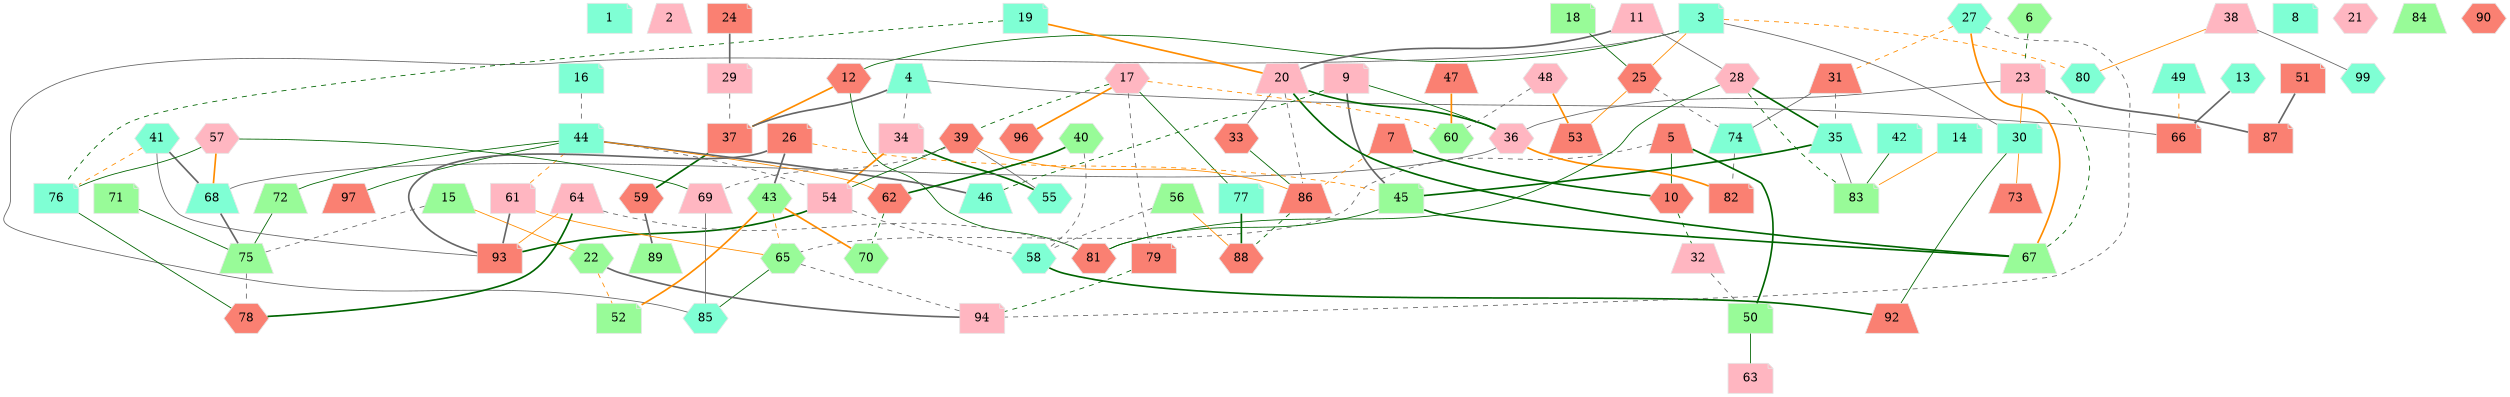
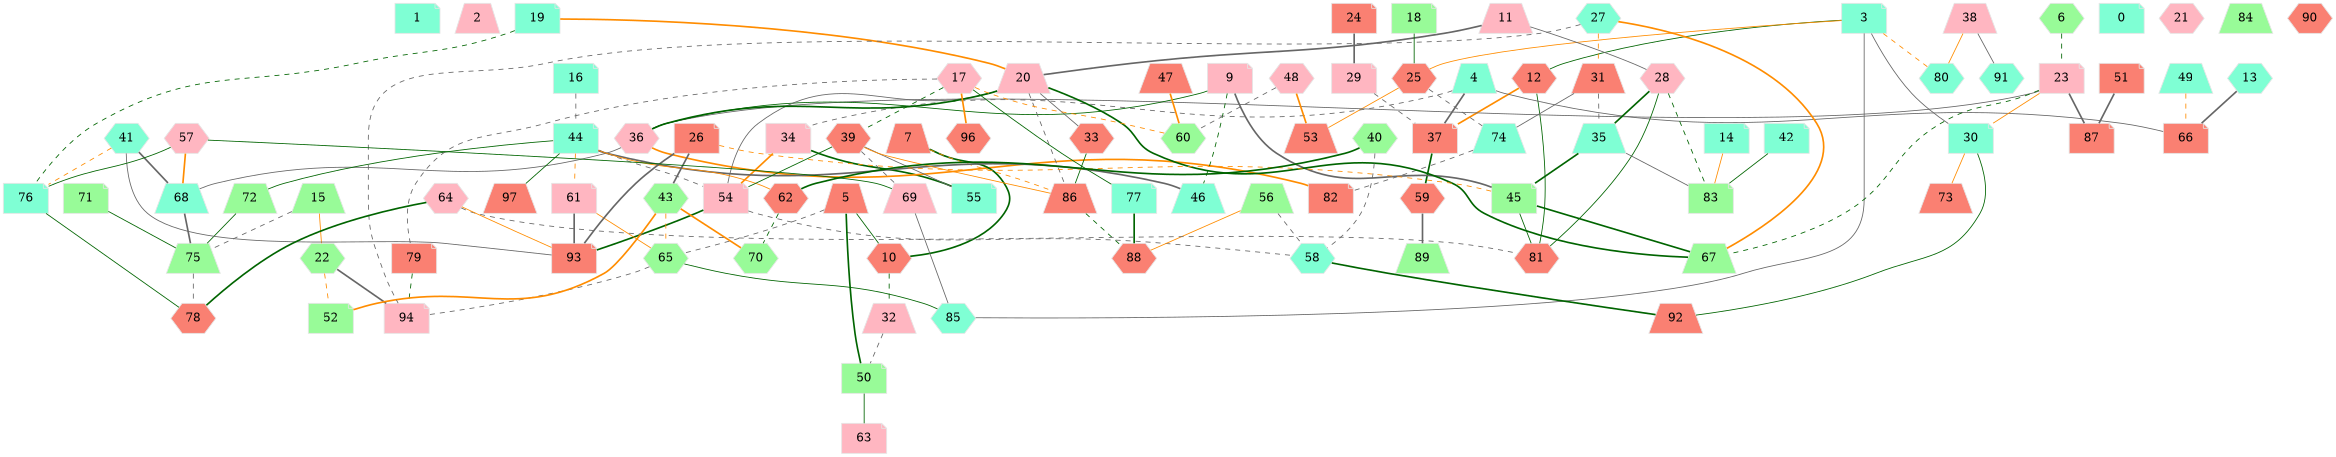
(2296, 18) -> (2122, 18)
(2363, 78) -> (2002, 78)
none -> (841, 94)
(577, 198) -> (446, 198)
(1050, 198) -> (974, 198)
